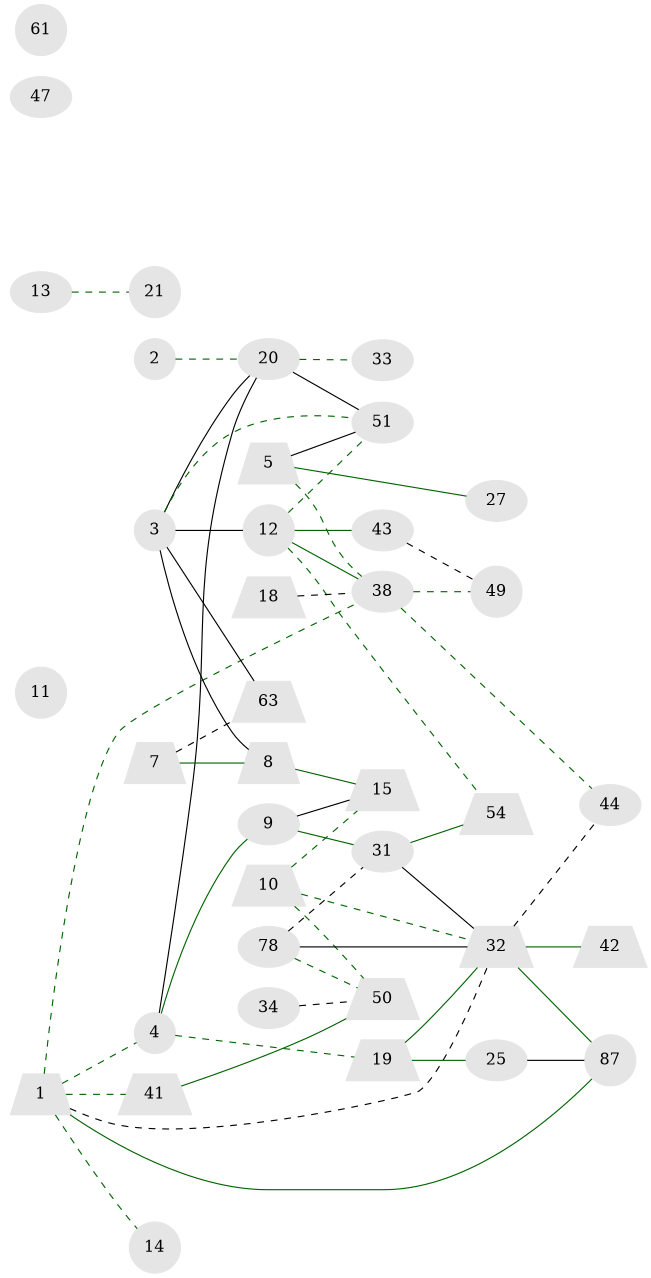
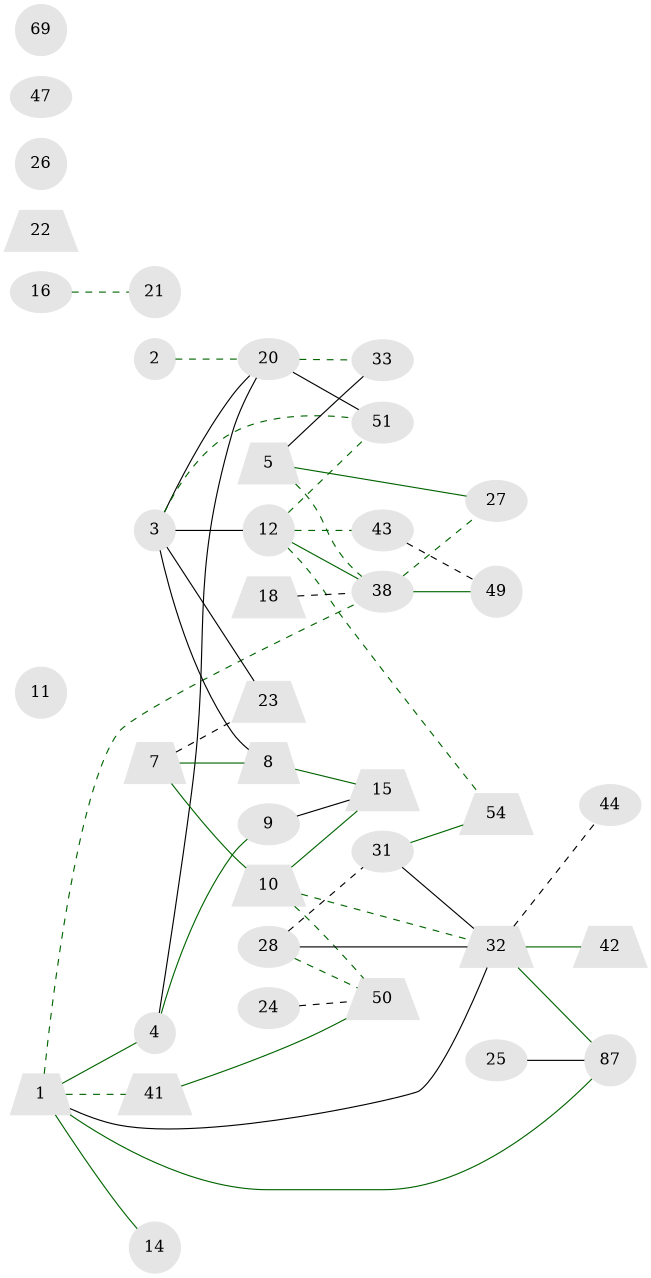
(41, 30) -> (41, 30)
none -> (41, 164)
none -> (41, 231)
(41, 292) -> (41, 292)
(323, 444) -> (329, 408)
(319, 530) -> (319, 530)
(442, 592) -> (442, 592)
(496, 698) -> (440, 546)
(269, 702) -> (269, 702)
none -> (207, 827)
(317, 836) -> none
(318, 845) -> (324, 839)
(269, 947) -> (269, 947)
(269, 1008) -> (269, 1008)
(383, 1060) -> none
(99, 1063) -> (99, 1063)
(315, 1114) -> (315, 1114)
(95, 1173) -> (95, 1173)
